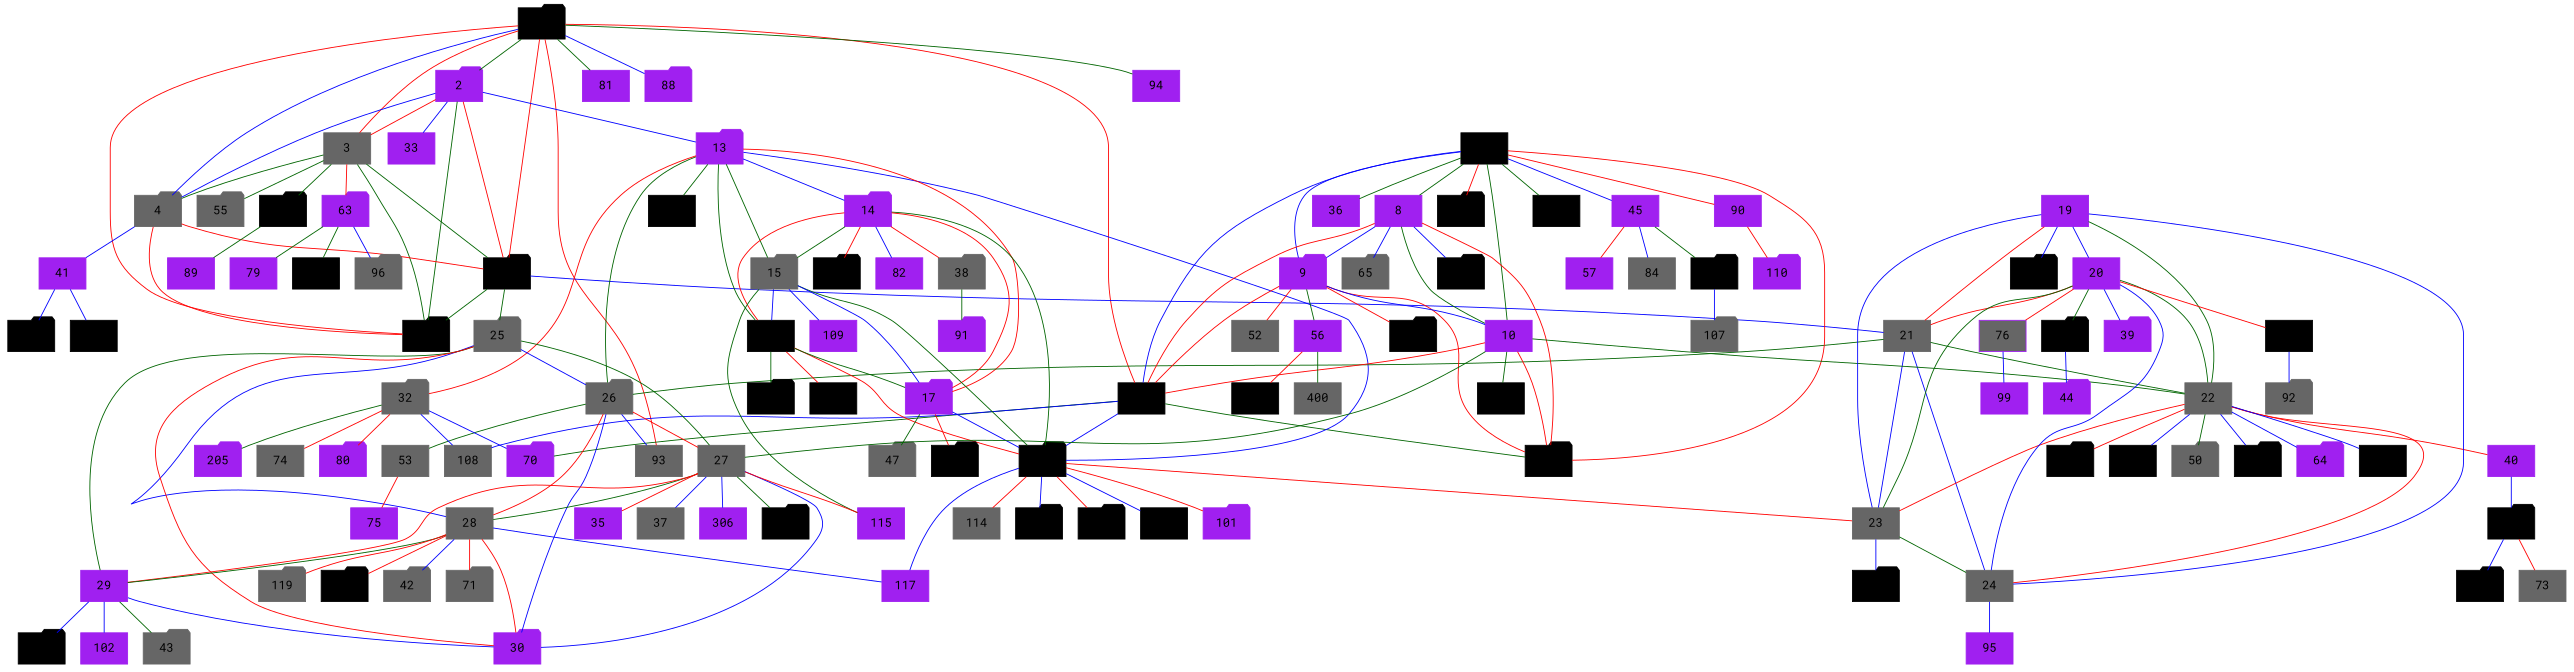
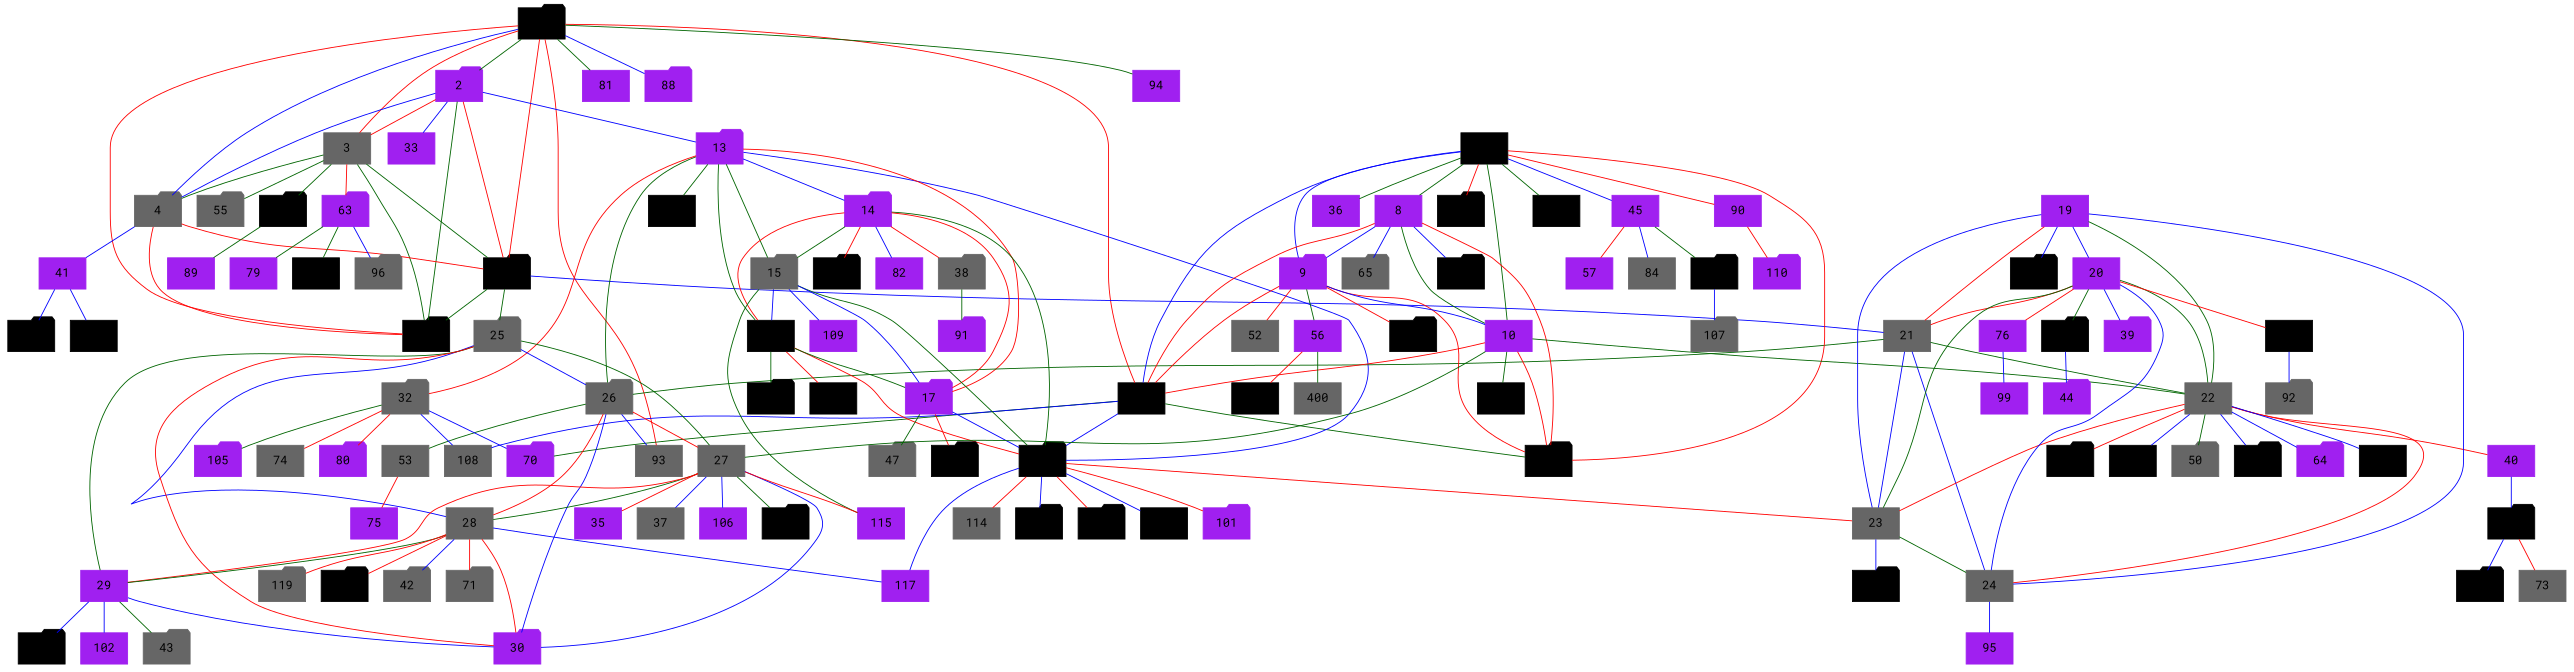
(2003, 336) -> (2003, 336)
(218, 461) -> (218, 461)
(723, 523) -> (723, 523)
